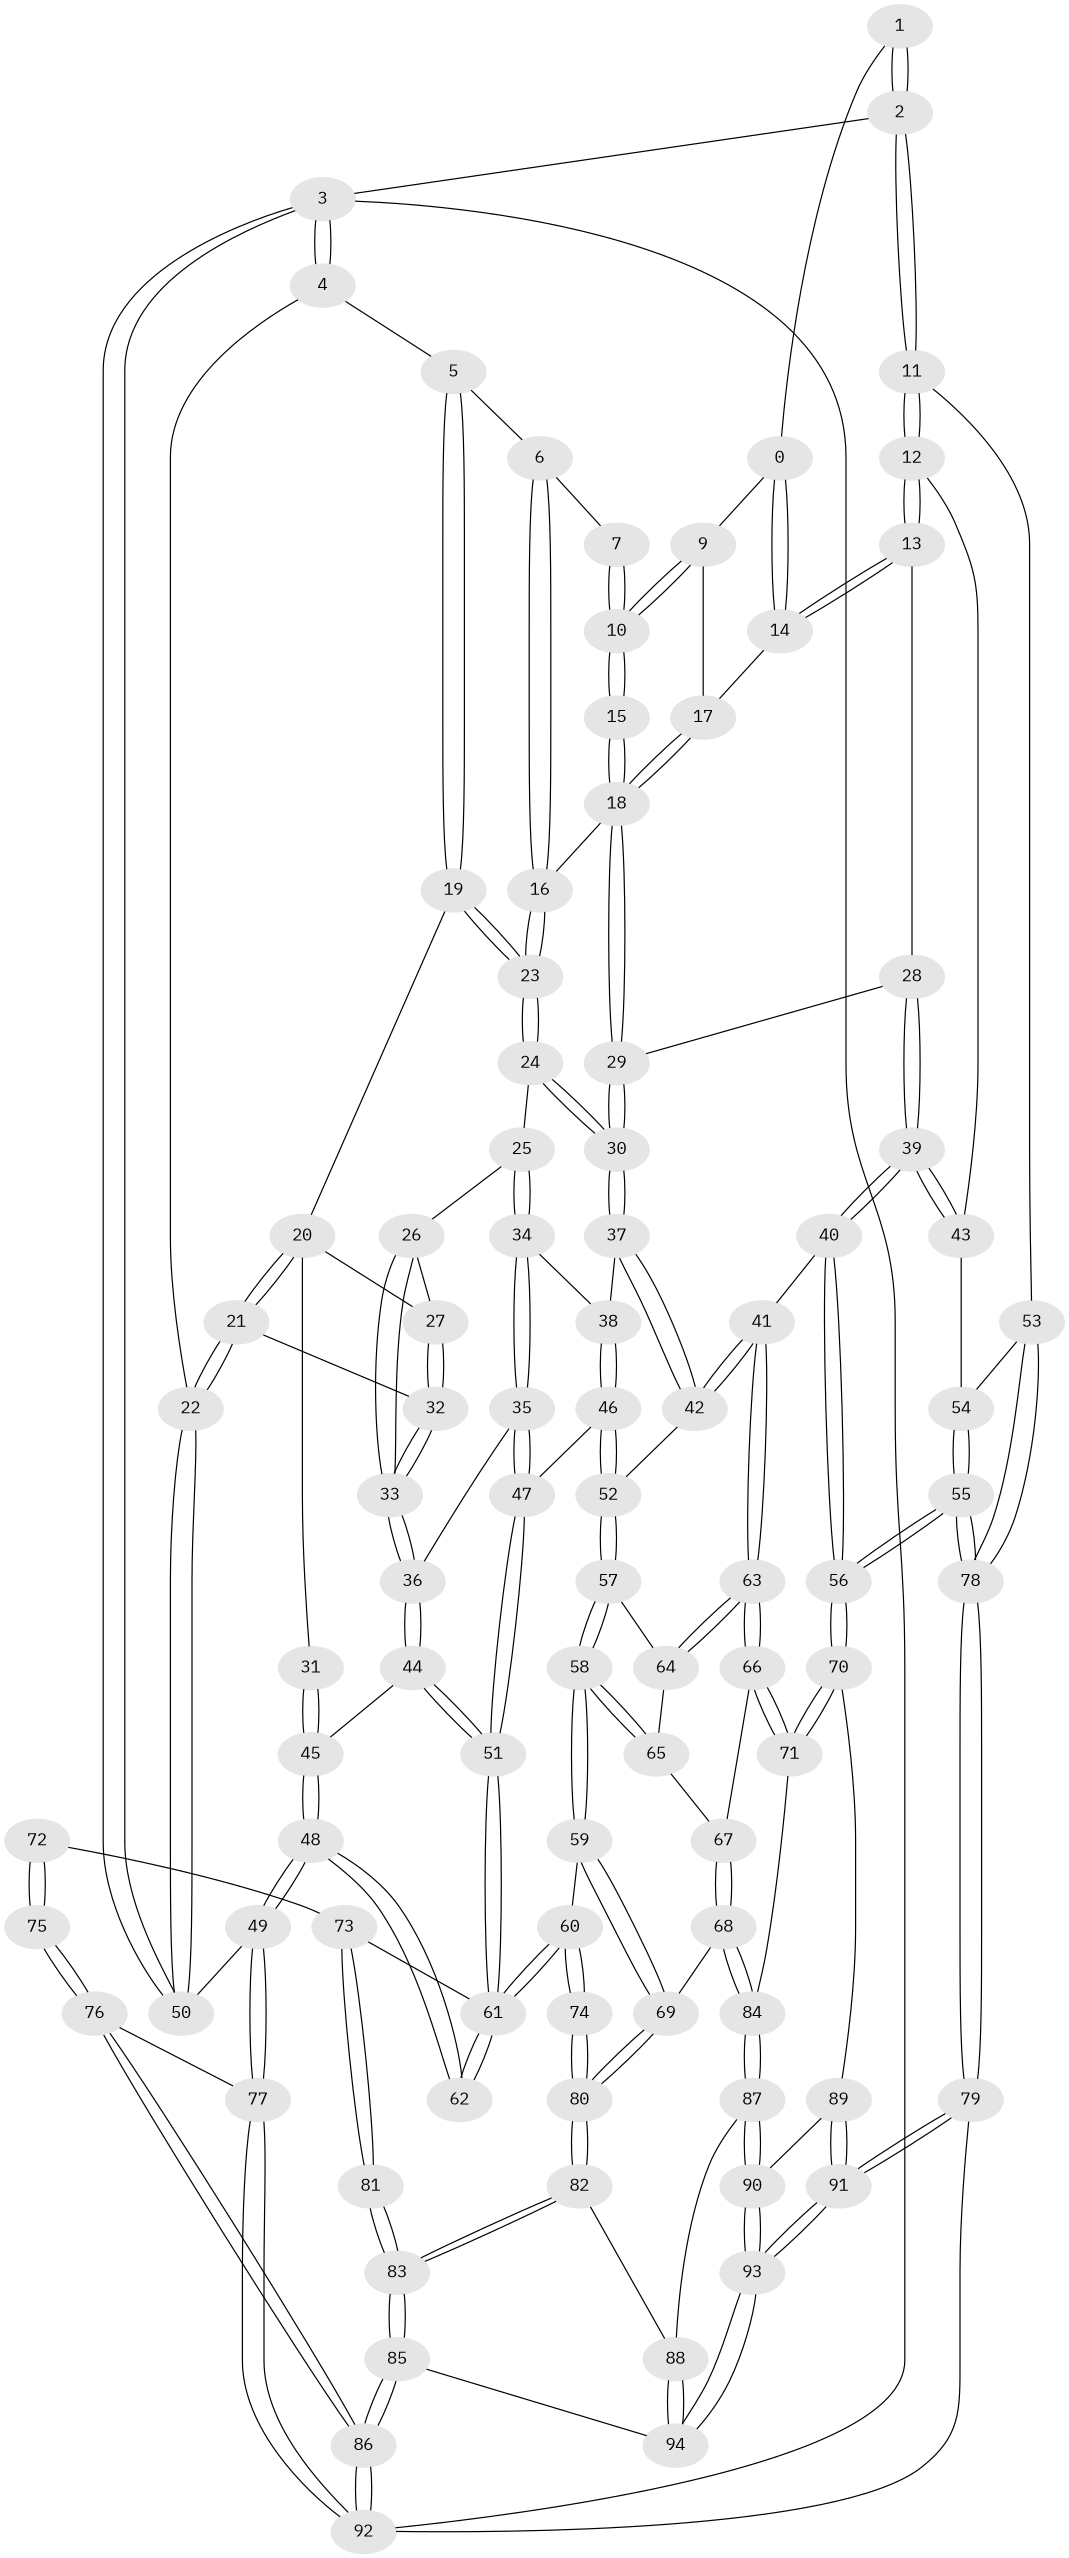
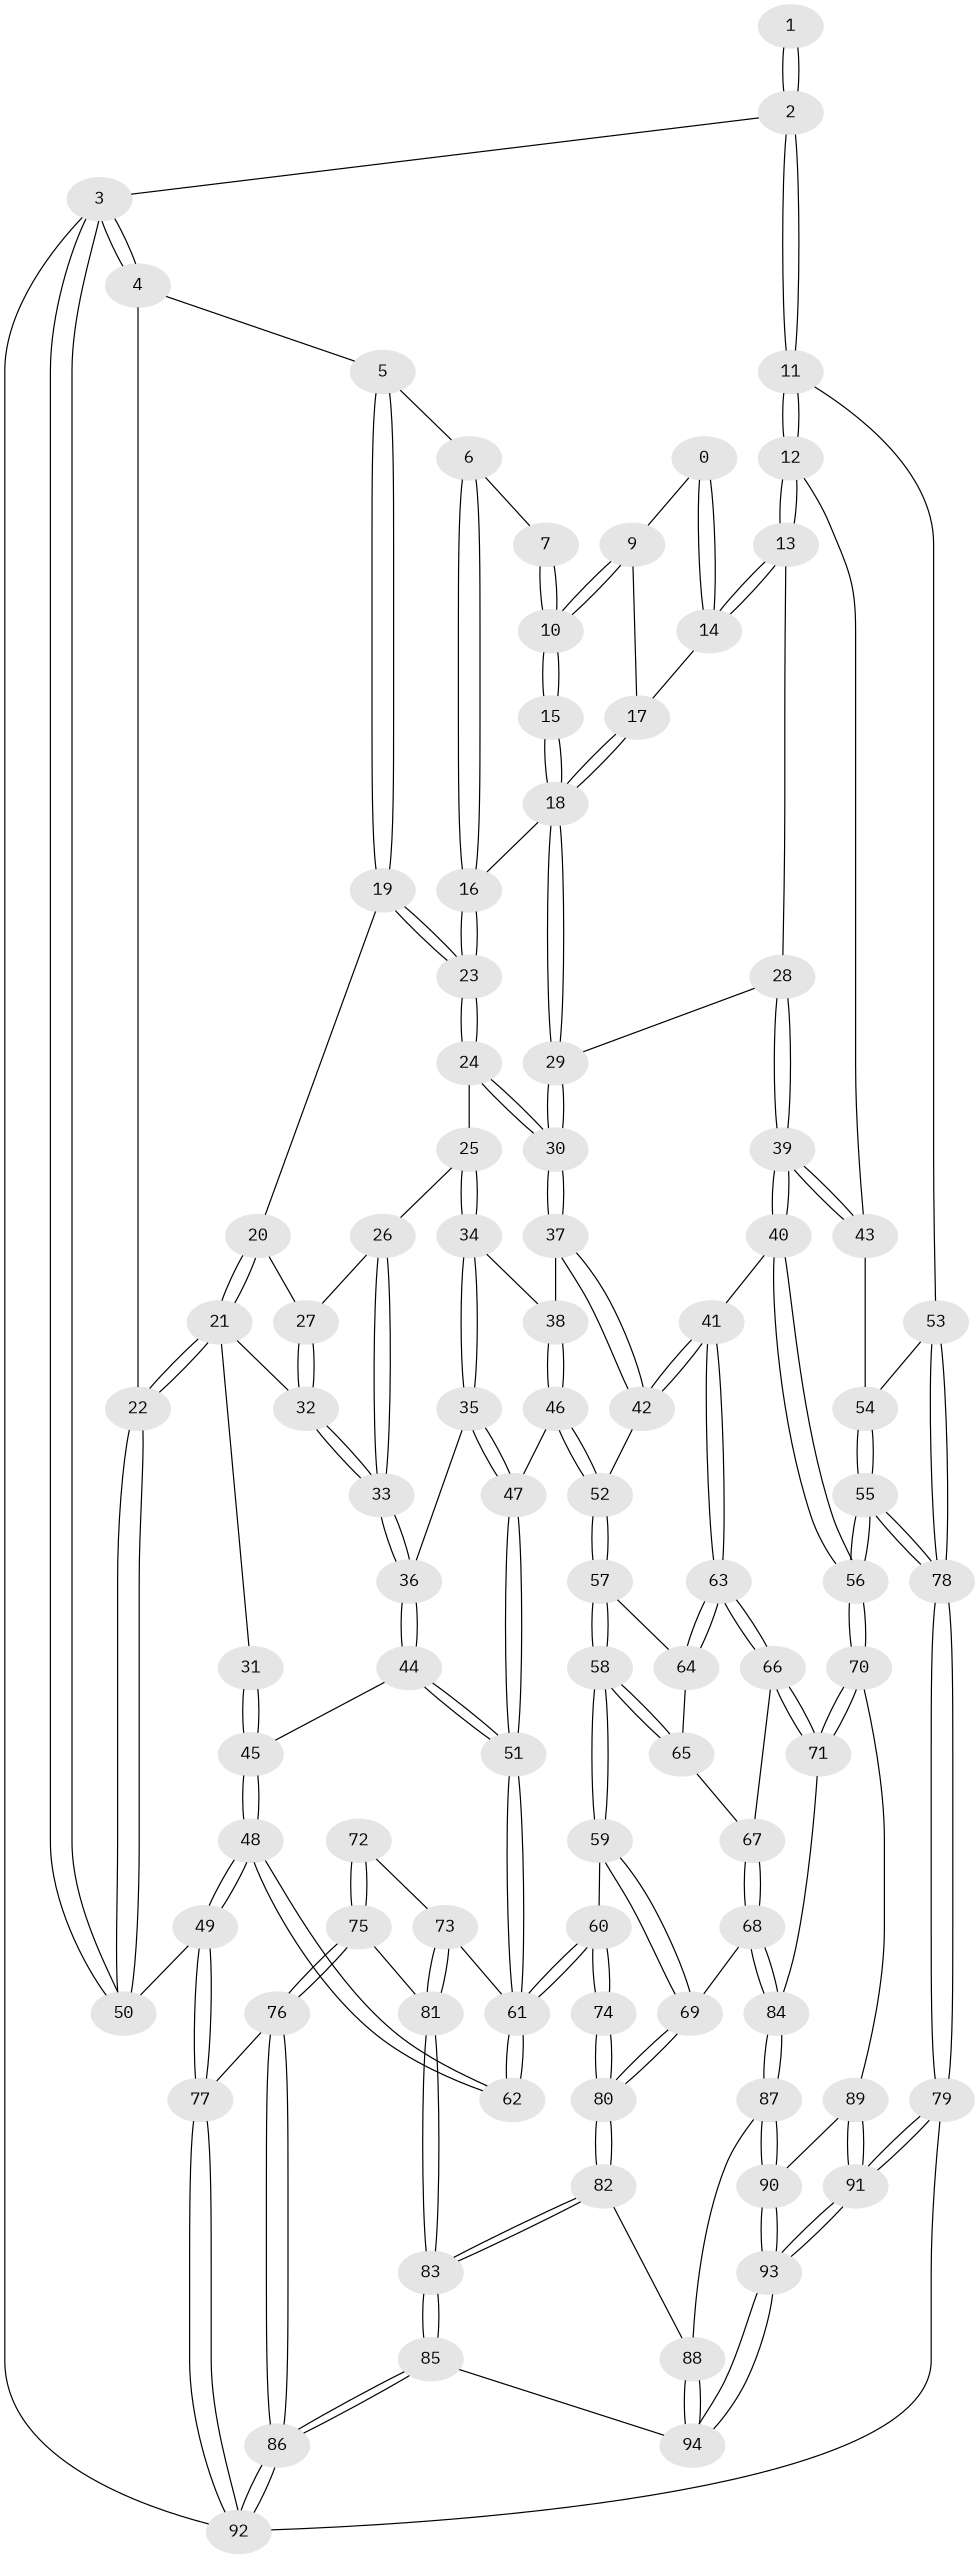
(812, 235) -> none
(302, 1452) -> (235, 1495)
none -> (395, 1970)
